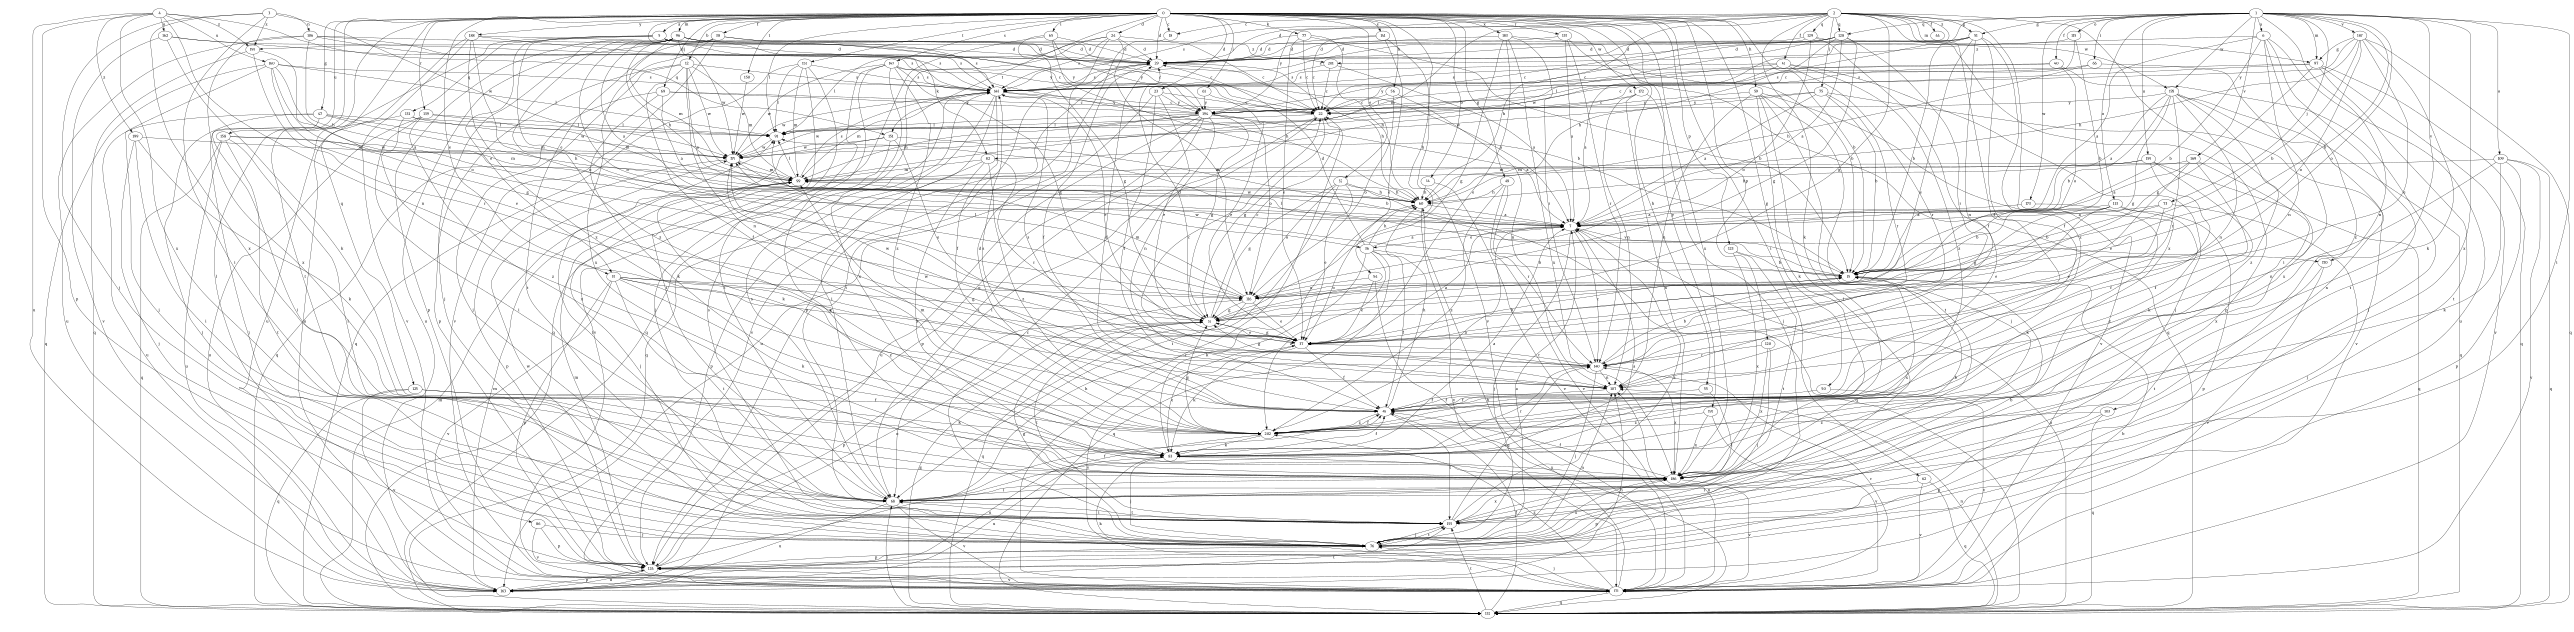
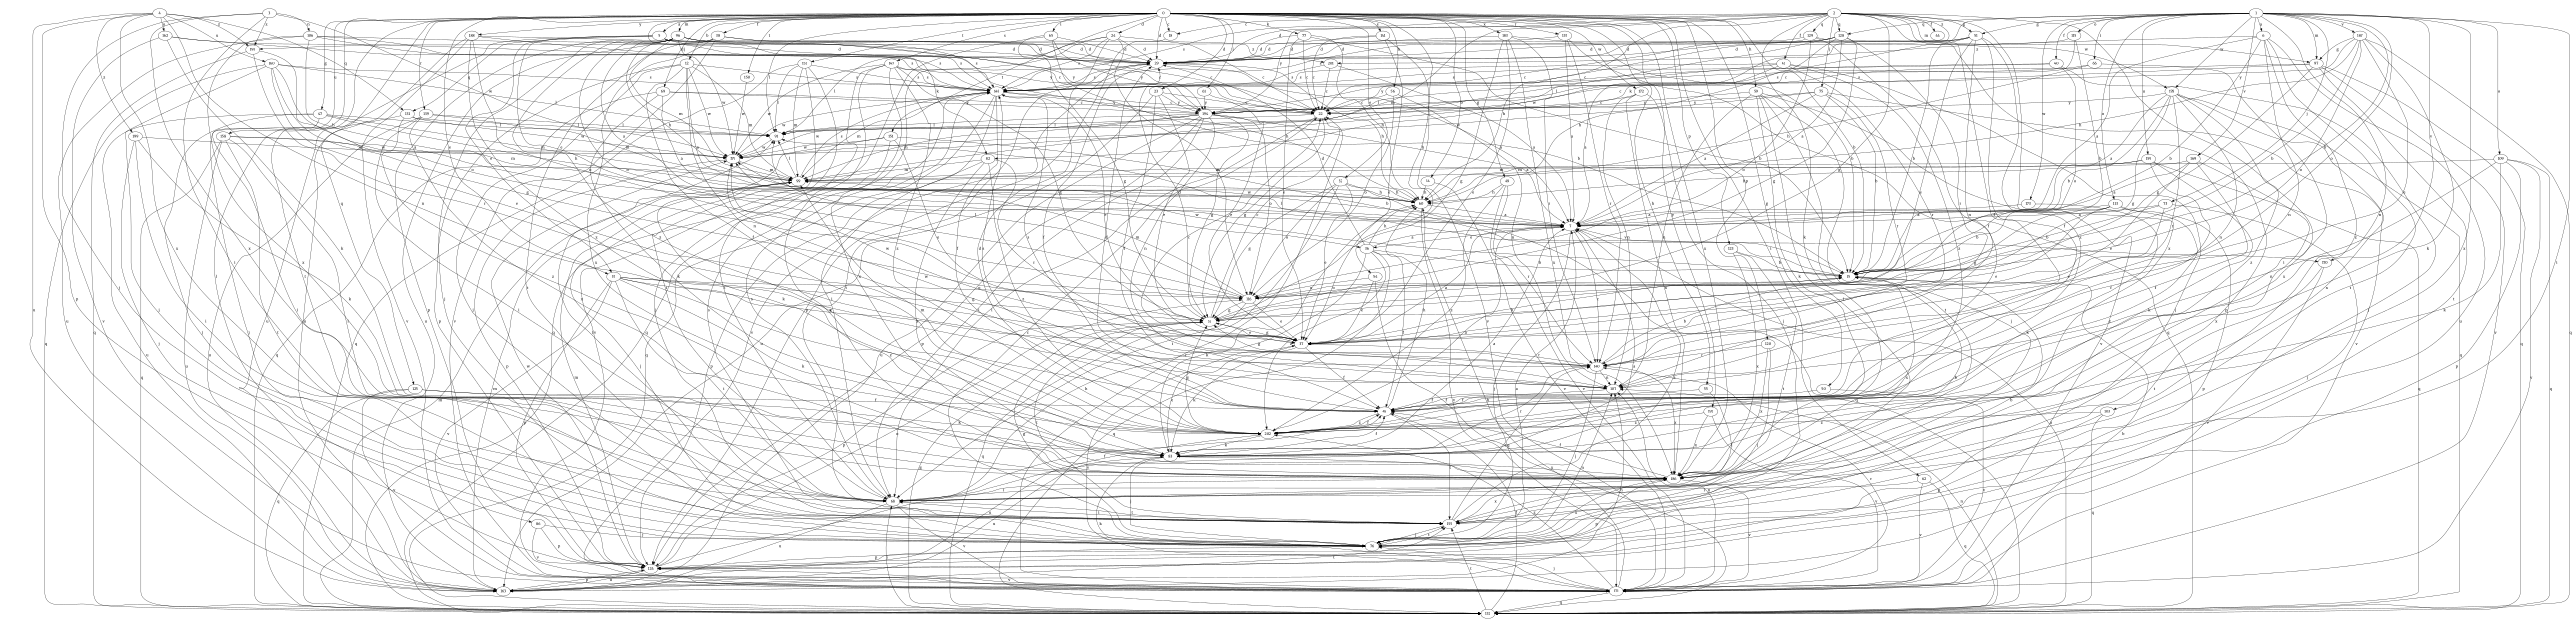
(527, 62) -> (292, 42)
